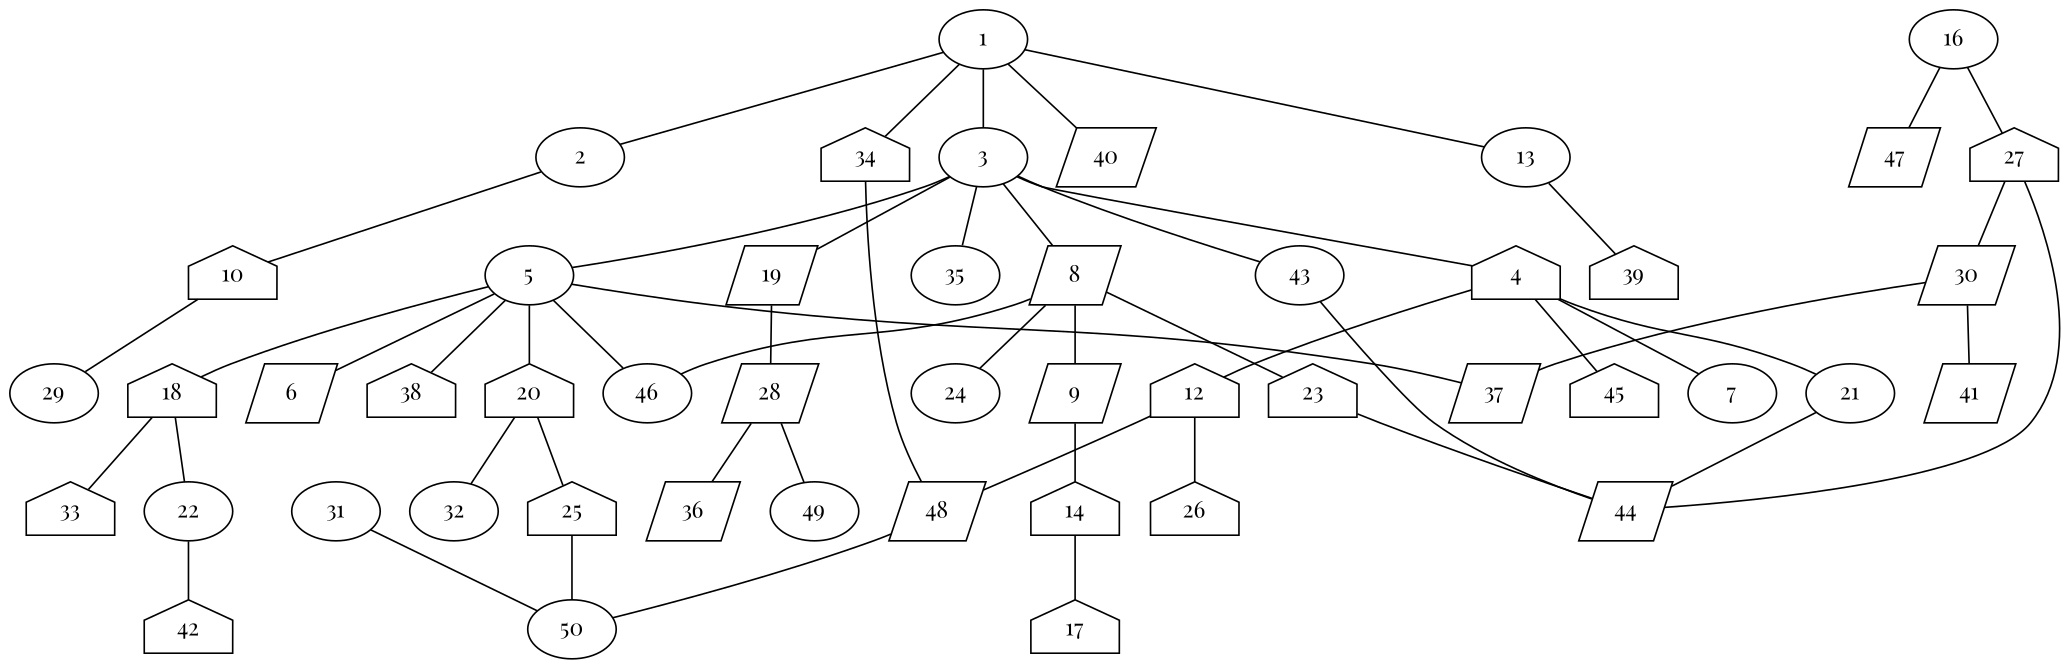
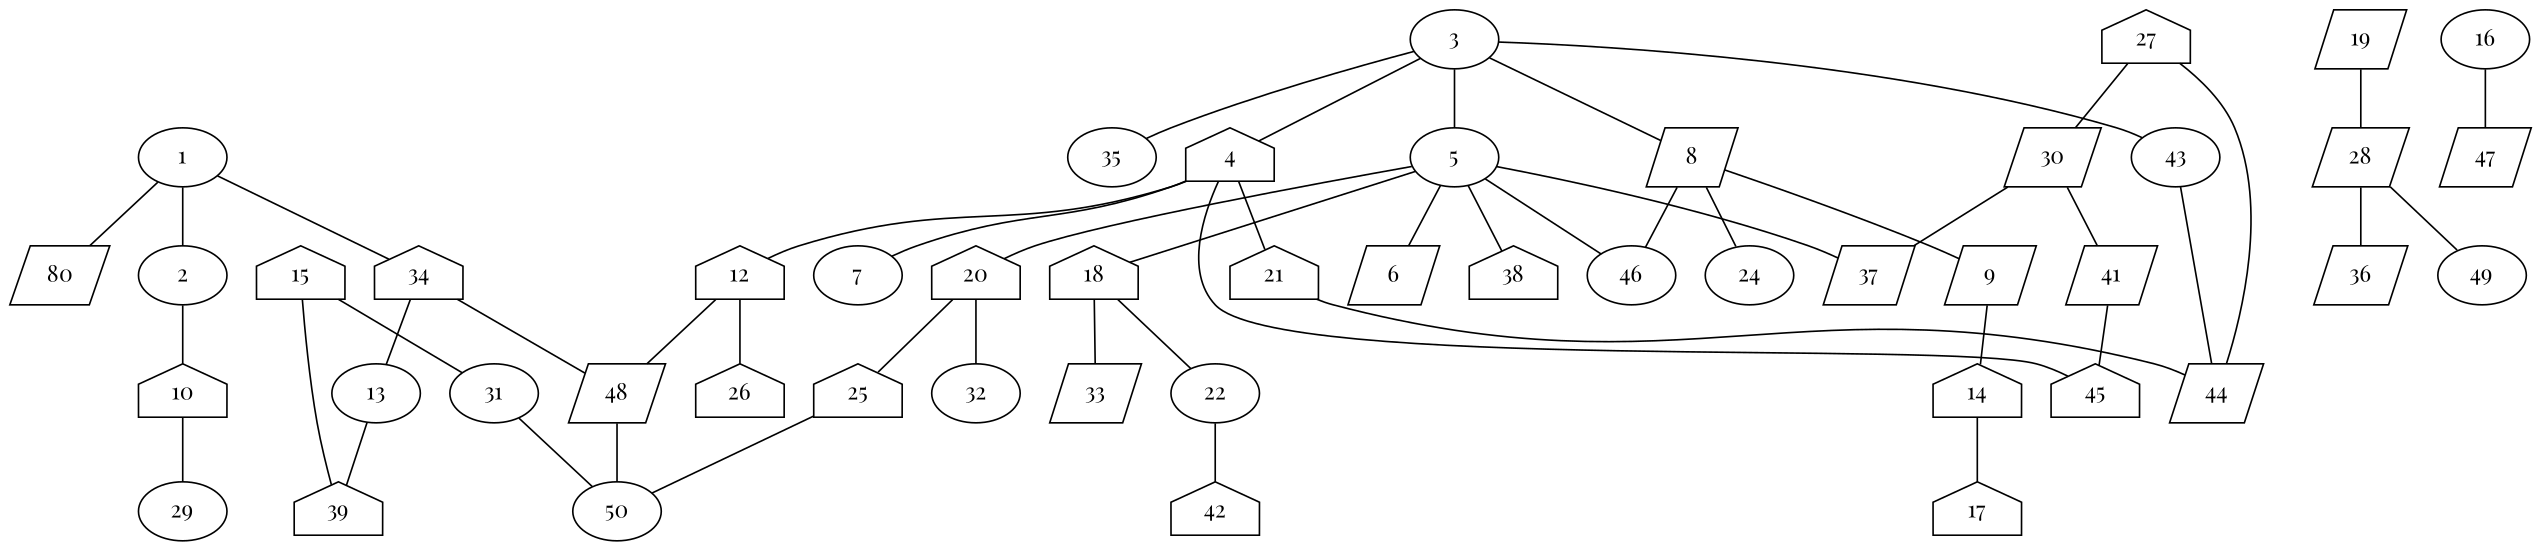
(983, 98) -> none
(1254, 98) -> (401, 324)
(1985, 100) -> none
(1106, 157) -> (60, 275)
(883, 213) -> none
none -> (301, 275)
none -> (2103, 335)
(1313, 393) -> none
(1850, 393) -> (1274, 275)
(70, 511) -> (1096, 393)
